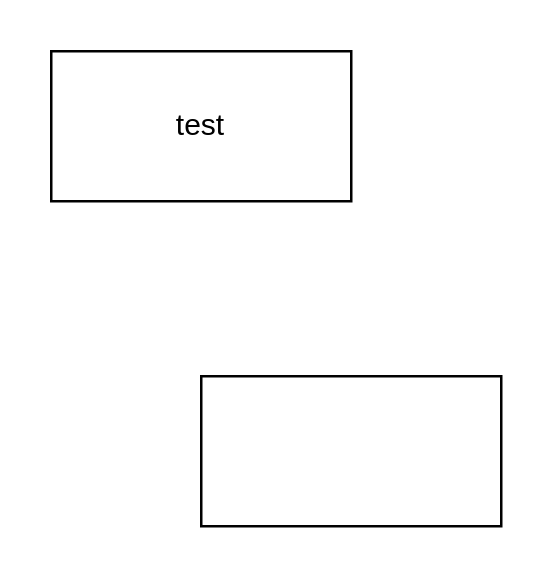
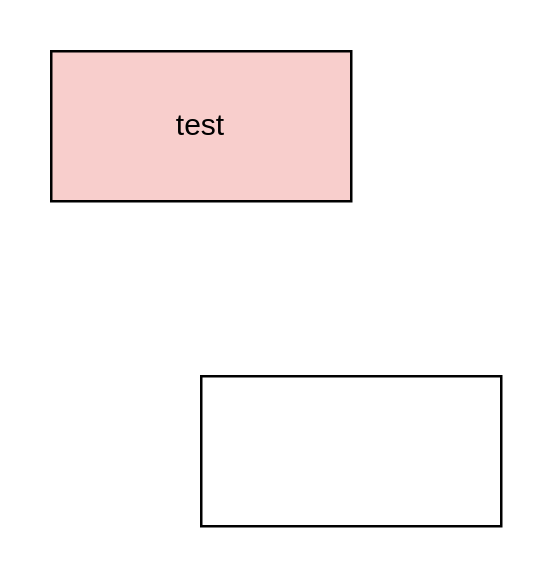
(201, 126) -> (201, 126)
